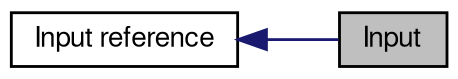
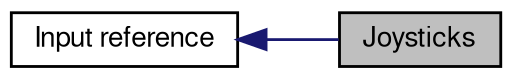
(393, 40) -> (420, 40)
